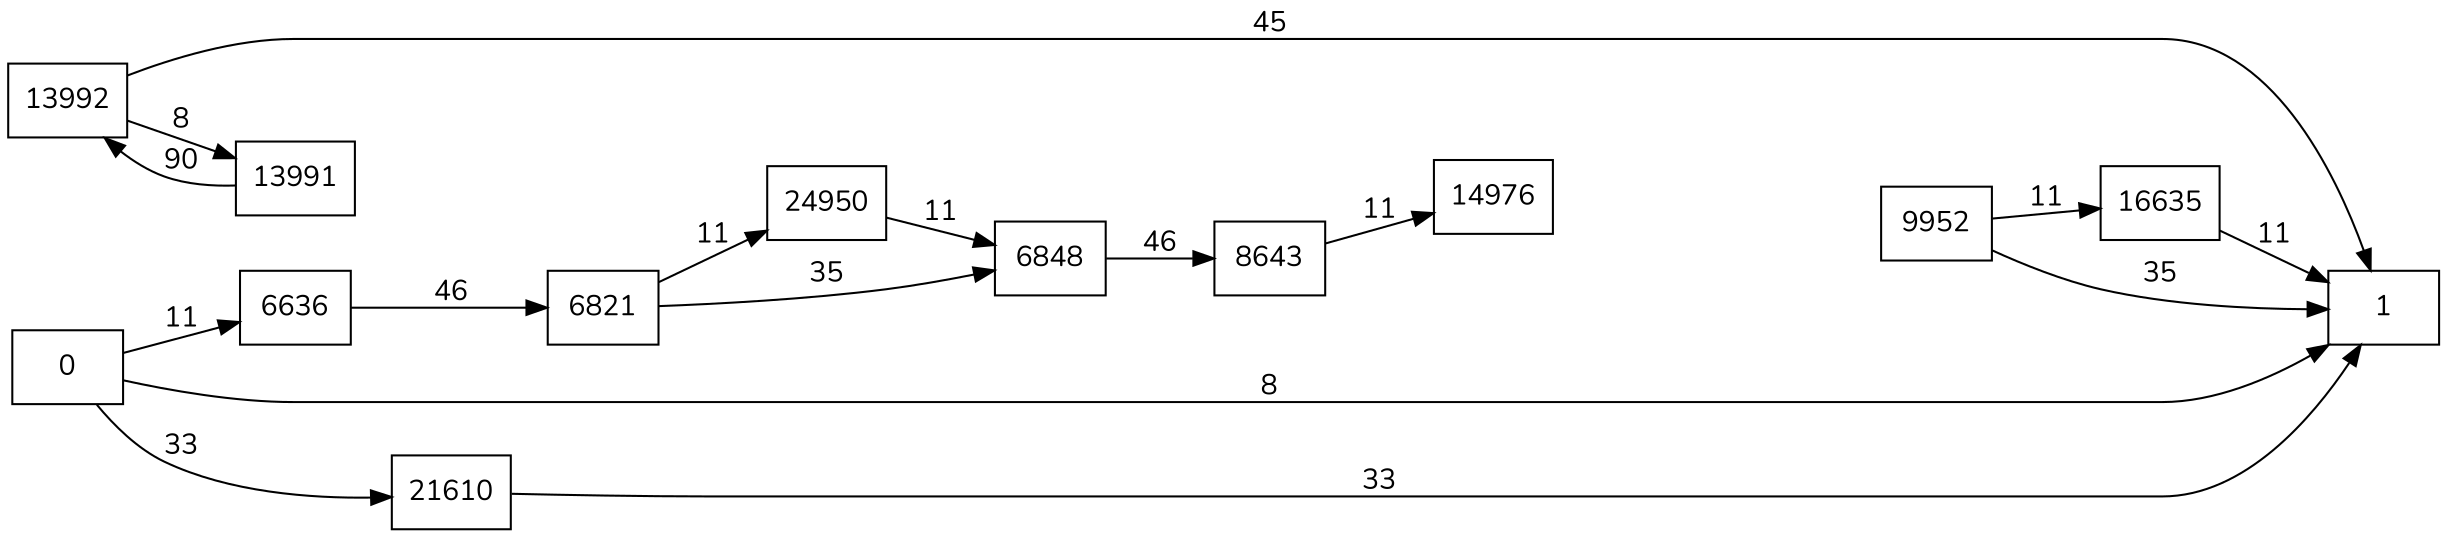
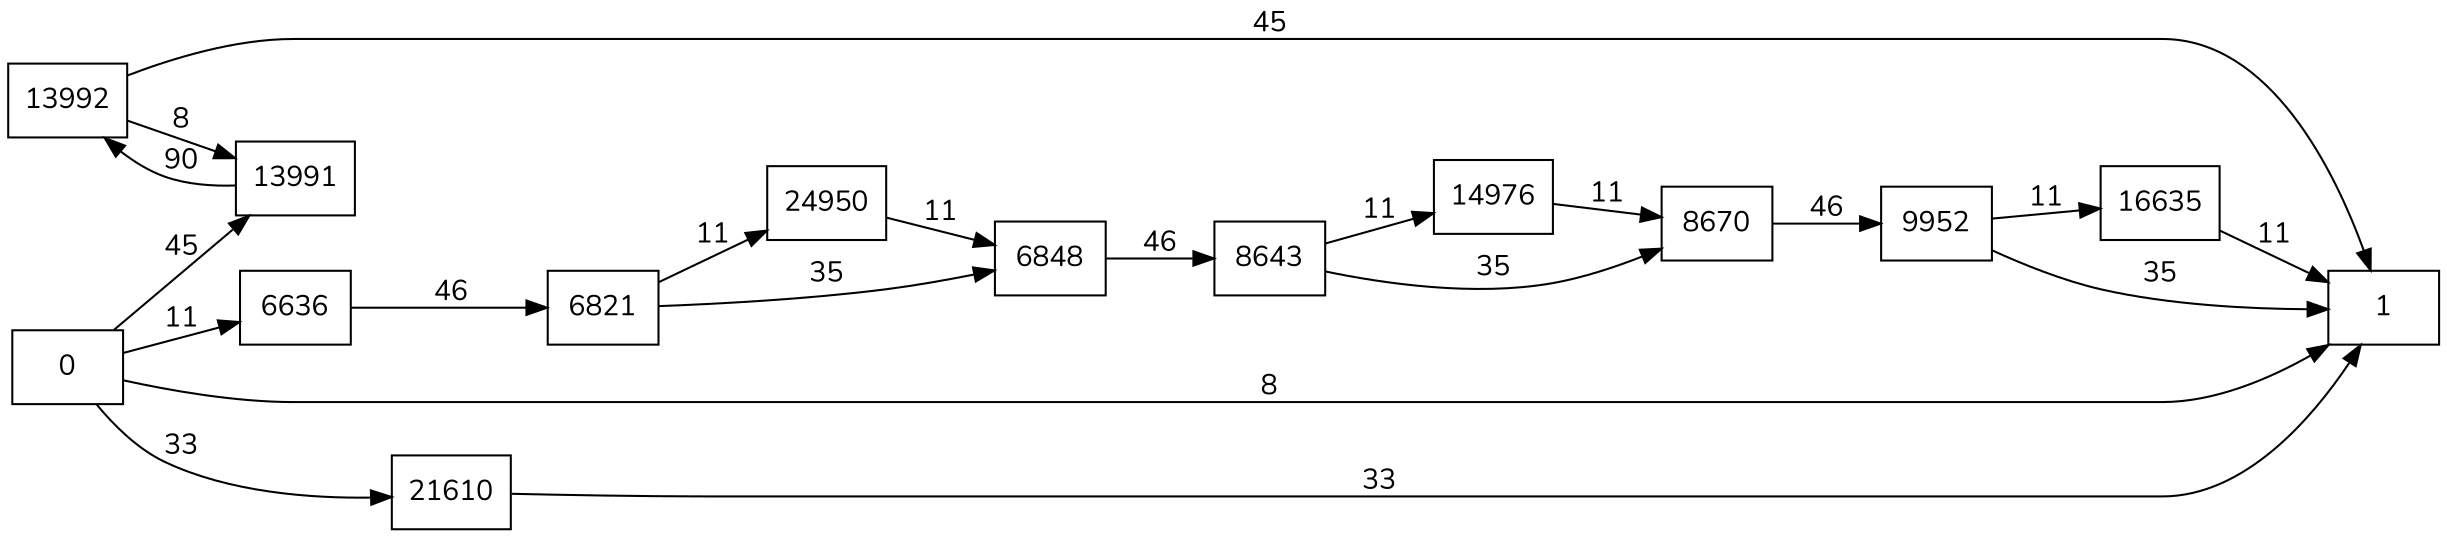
none -> (1717, 224)
none -> (173, 280)
